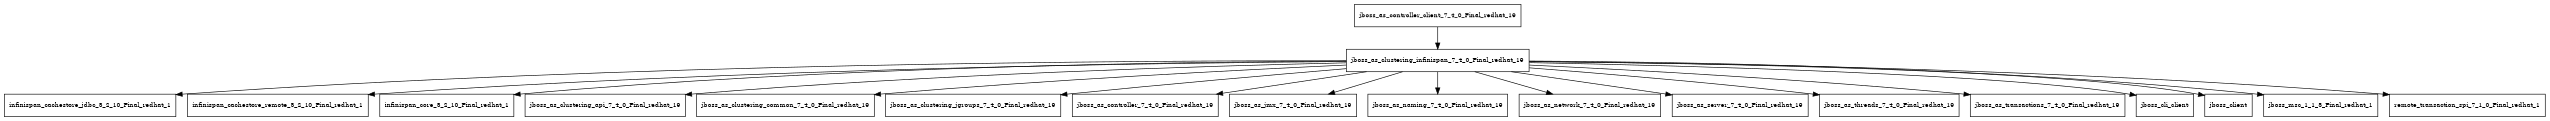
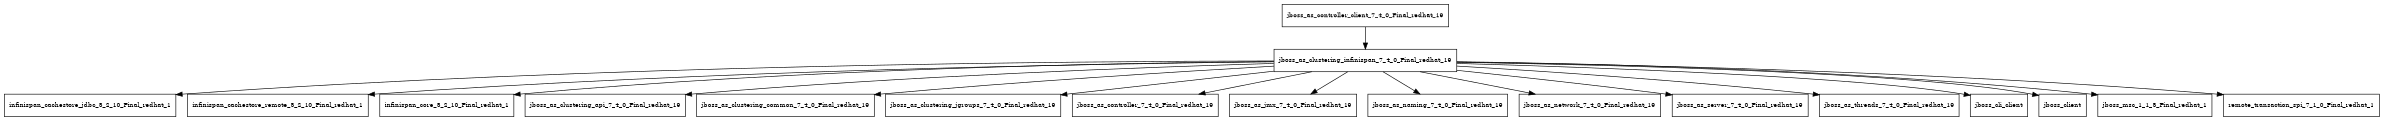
(2048, 105) -> none
